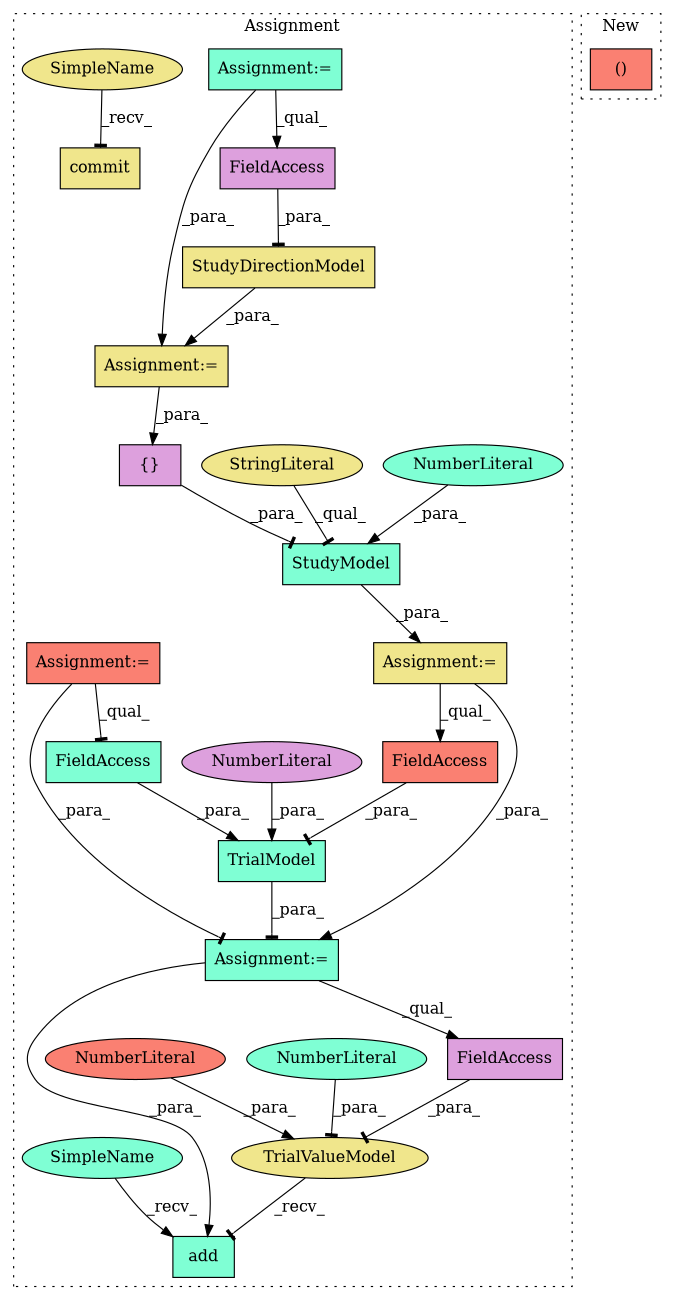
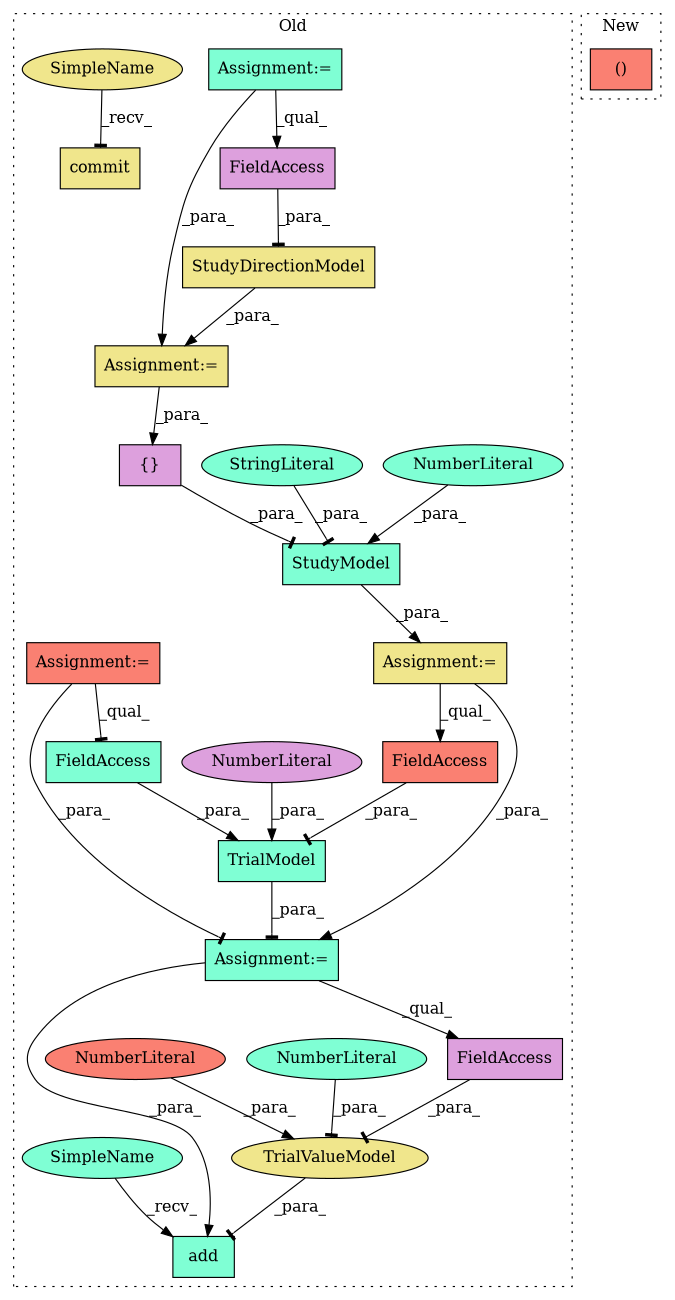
(293, 27) -> (293, 27)
(282, 465) -> (282, 465)
(341, 515) -> (341, 515)
(300, 1207) -> (300, 1207)
